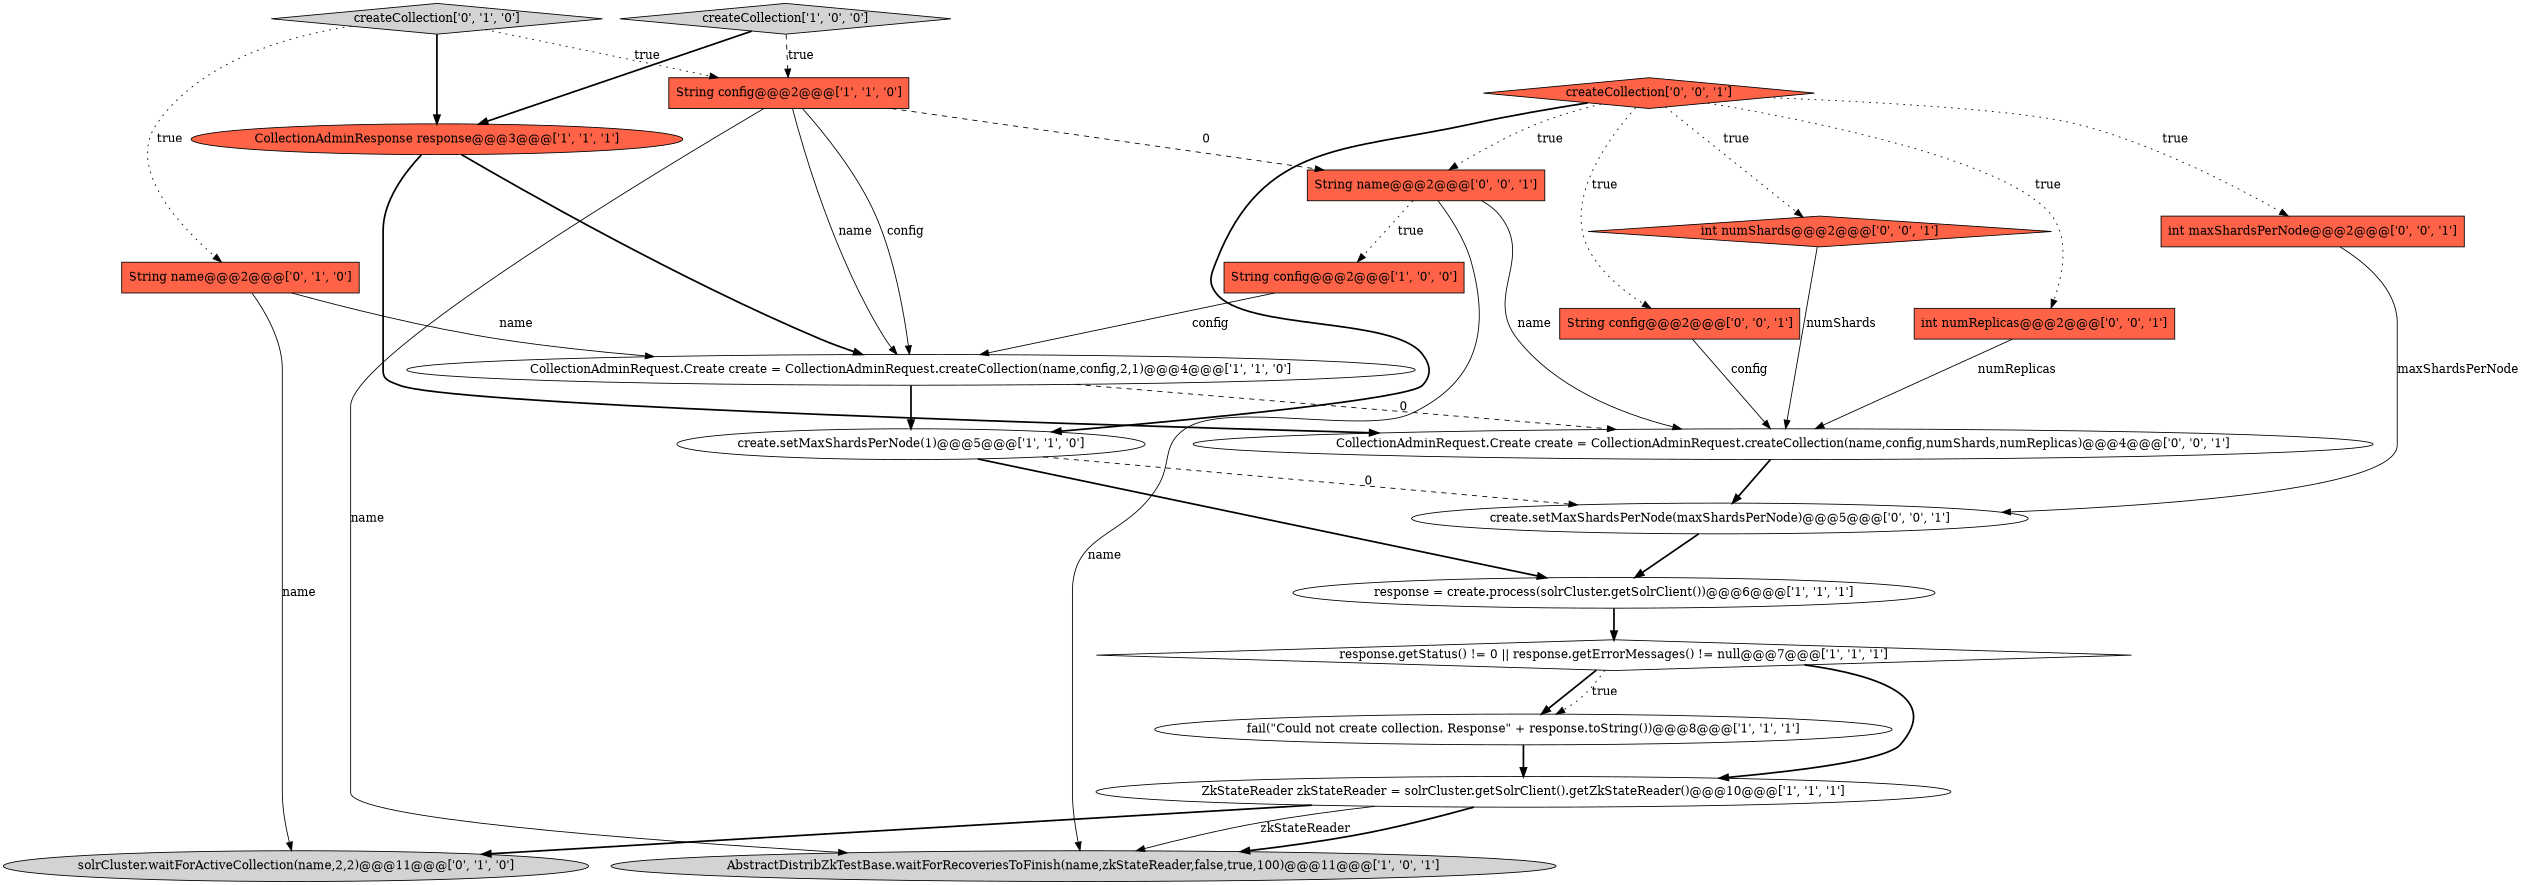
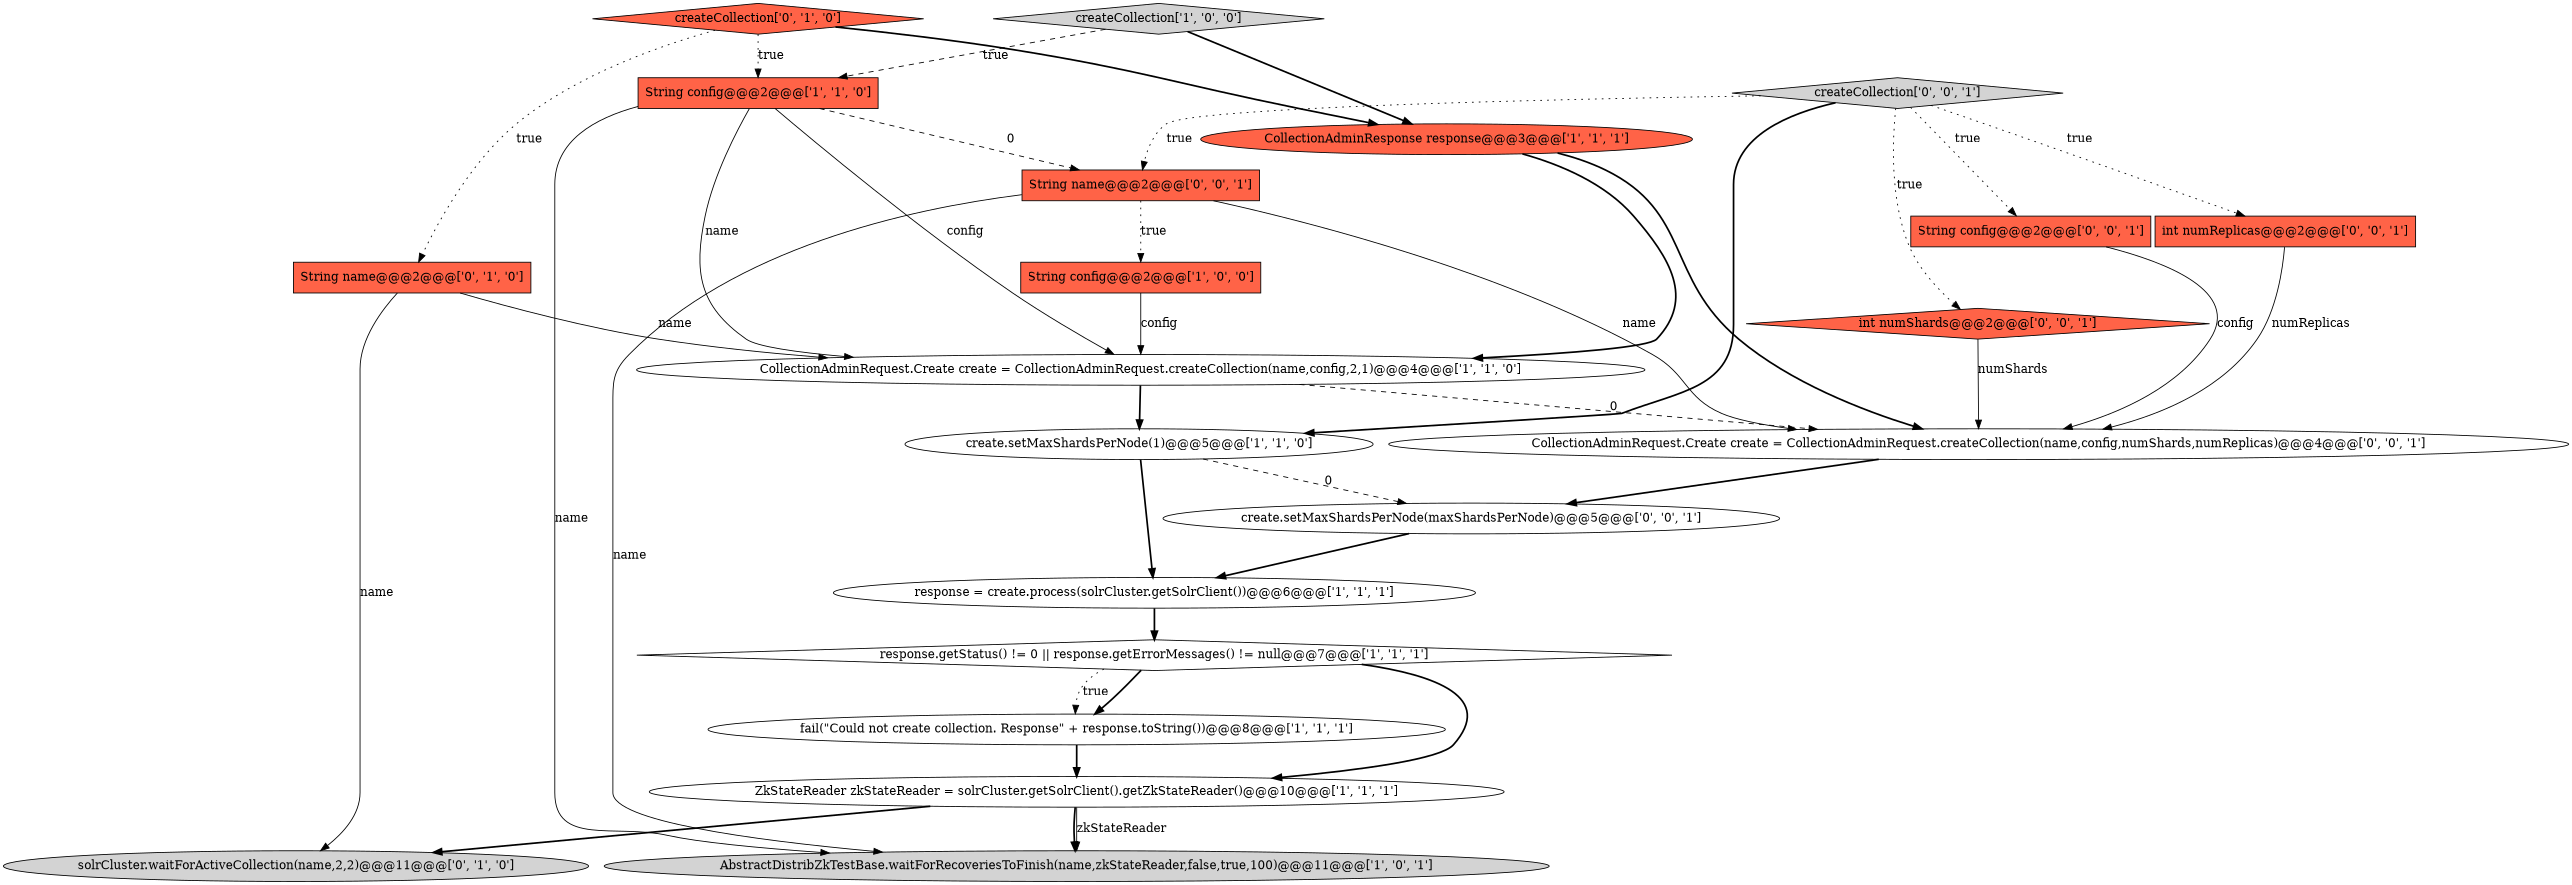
(437, 19) -> (758, 19)
(1649, 93) -> (1898, 93)
(2313, 231) -> none
